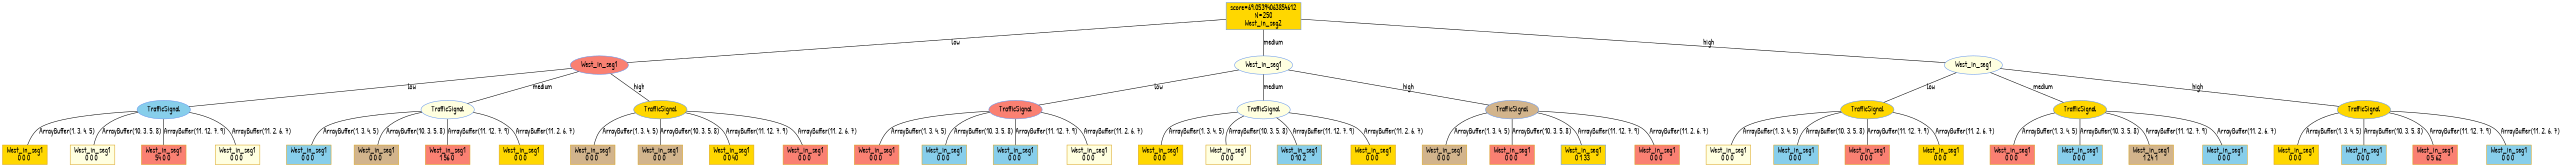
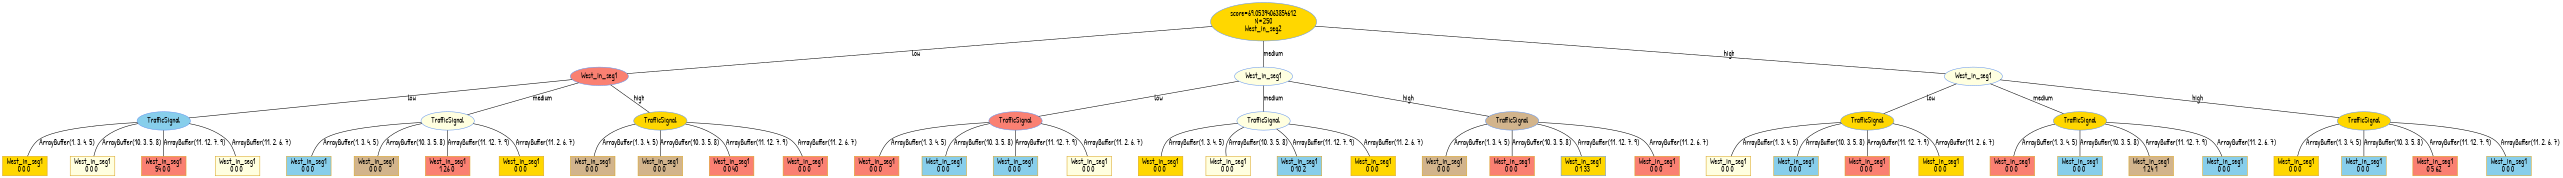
(1264, 16) -> (1264, 22)
(448, 155) -> (448, 166)
(732, 155) -> (732, 166)
